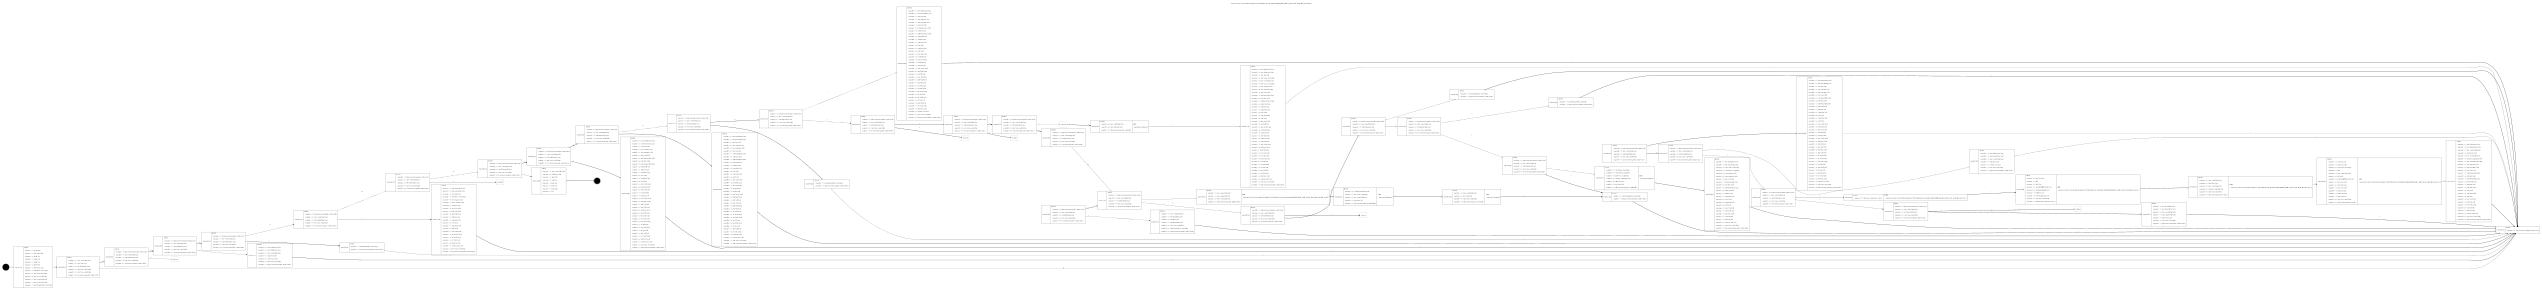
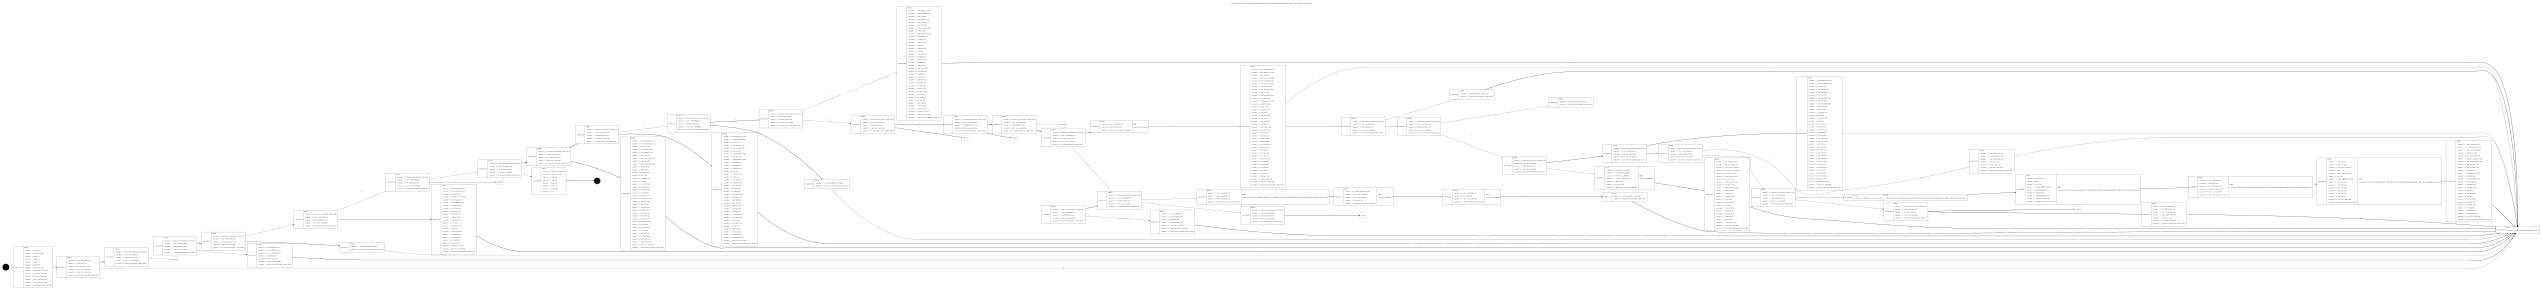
(2104, 76) -> none
(1078, 125) -> (1087, 133)
(1573, 185) -> (1574, 160)
(1332, 192) -> (1313, 126)
(150, 252) -> none
